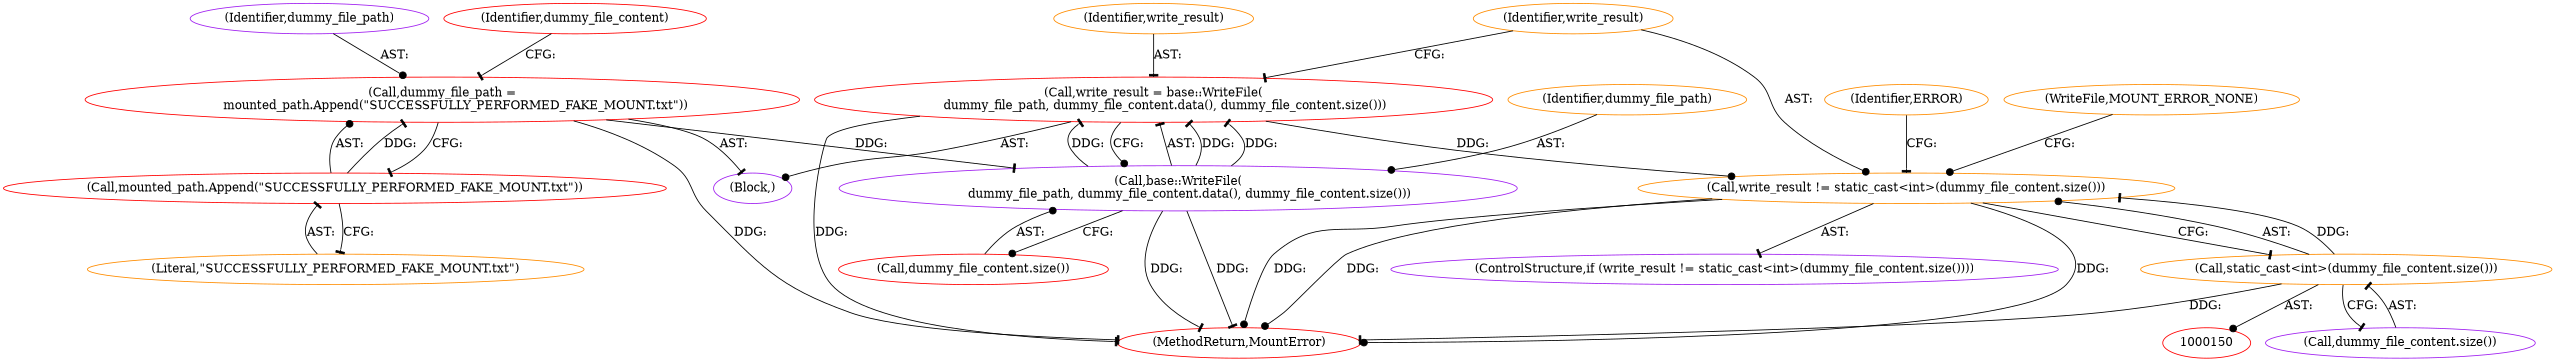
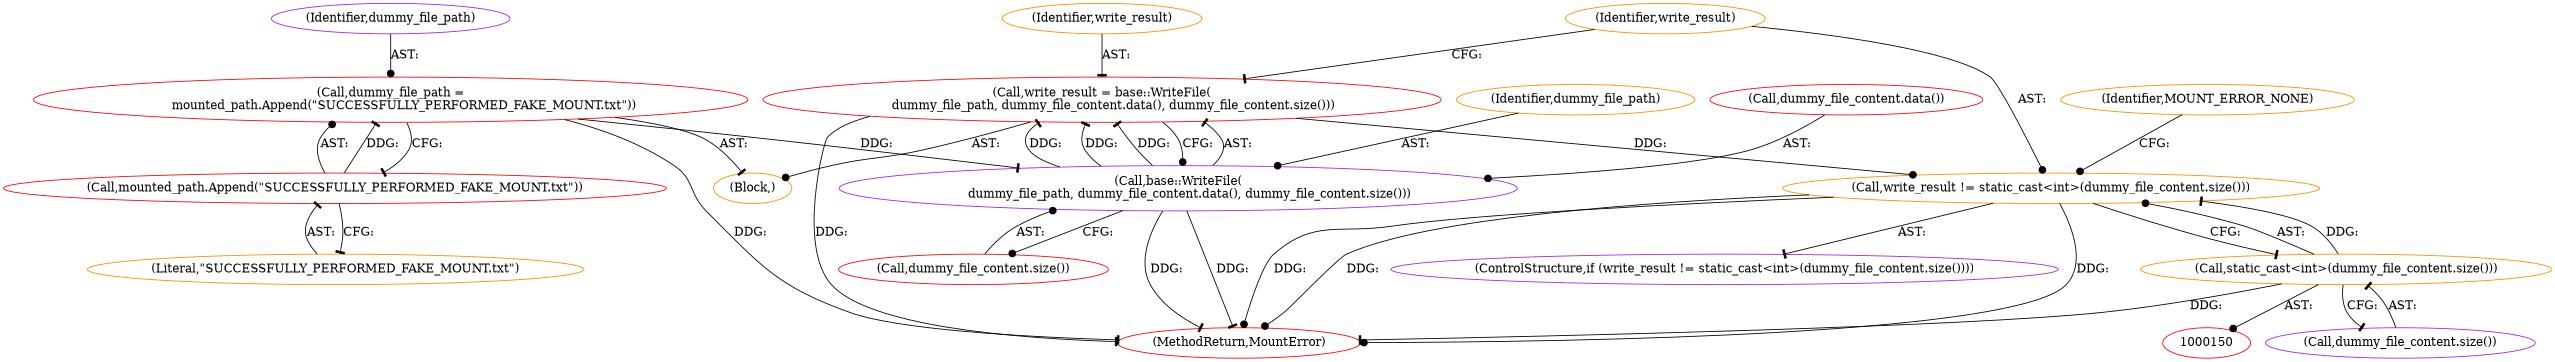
(575, 19) -> none
none -> (1846, 100)
(1906, 100) -> none
(2152, 100) -> (2208, 100)
(753, 188) -> (753, 188)
